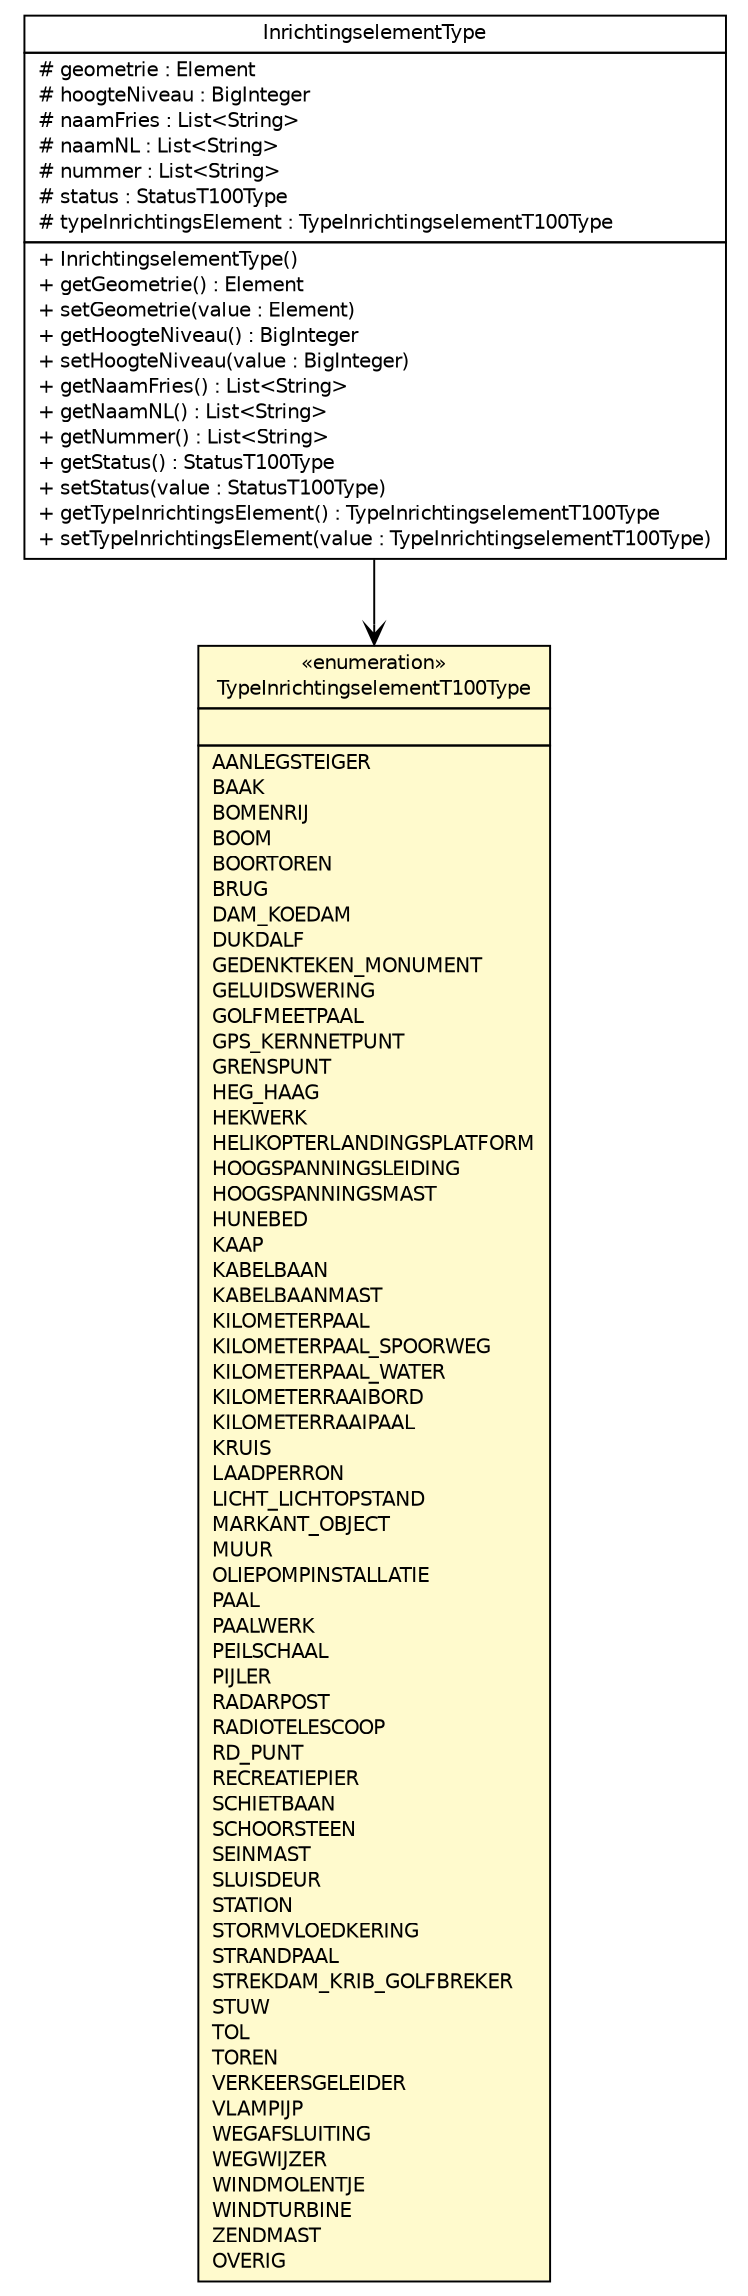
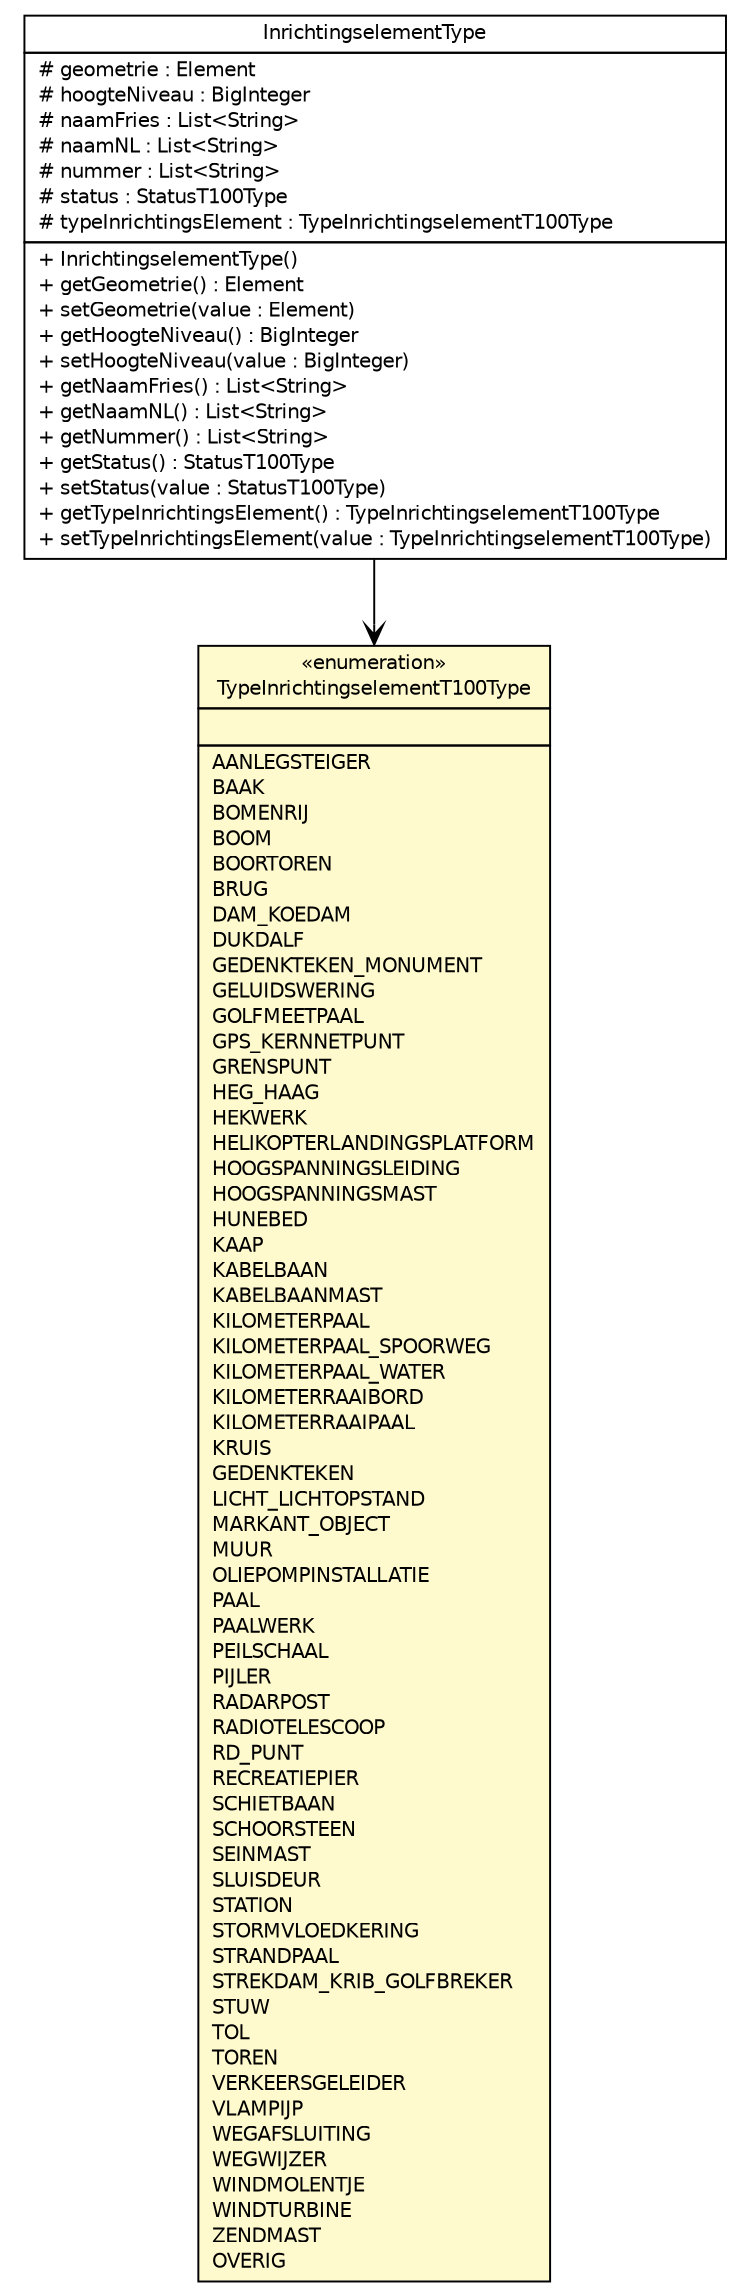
(278, 1474) -> (283, 1474)
